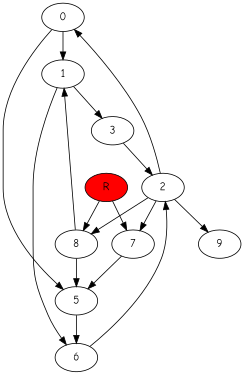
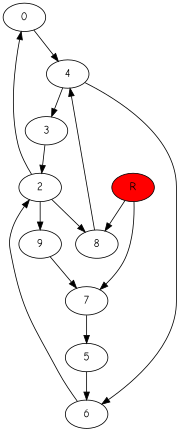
(63, 74) -> (68, 74)
(3, 159) -> none
(150, 212) -> (61, 269)
(76, 269) -> none
